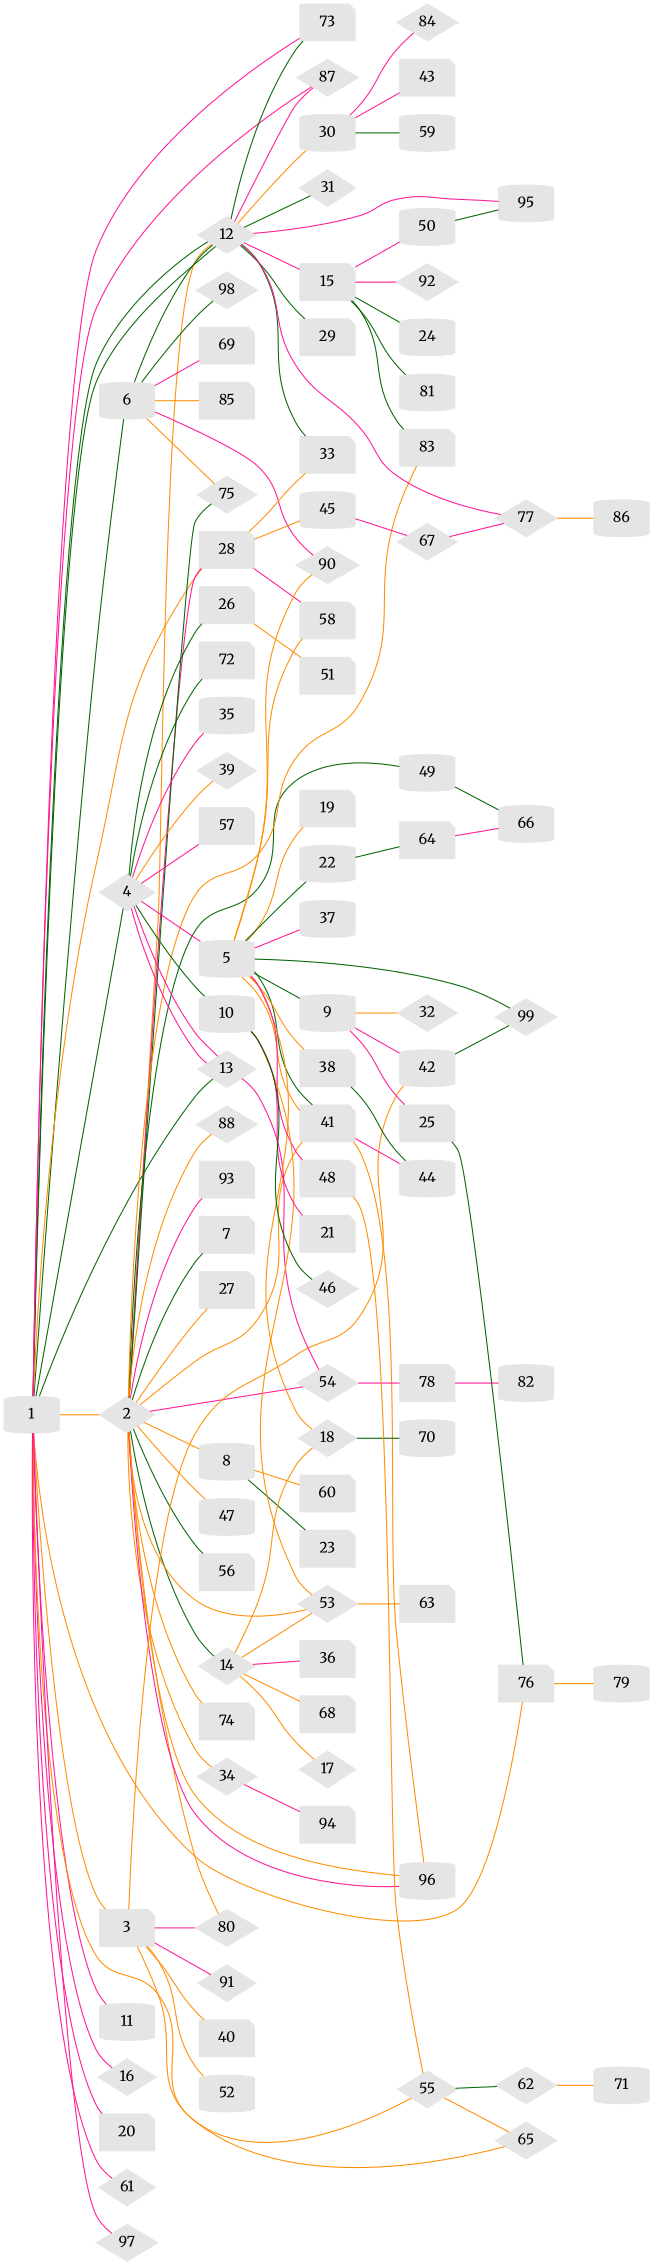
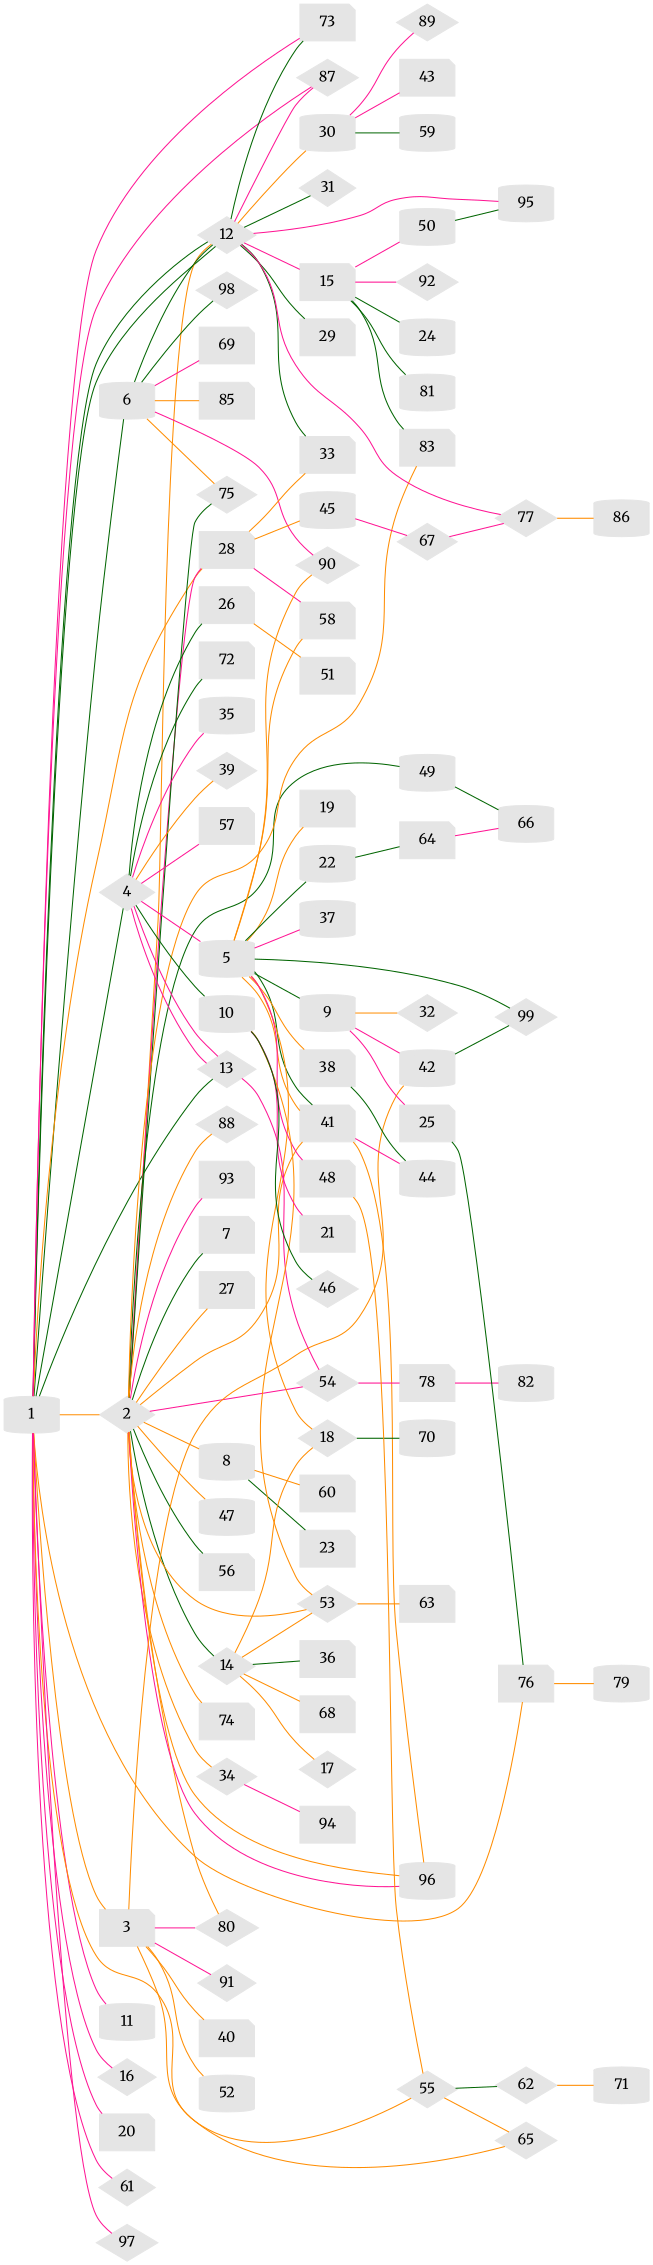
(427, 22) -> (427, 22)
(276, 1663) -> (276, 1663)
